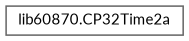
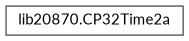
(95, 21) -> (95, 21)
